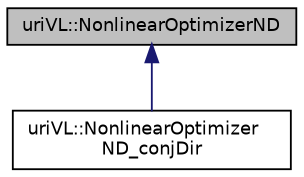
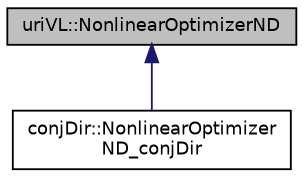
(152, 140) -> (152, 140)
